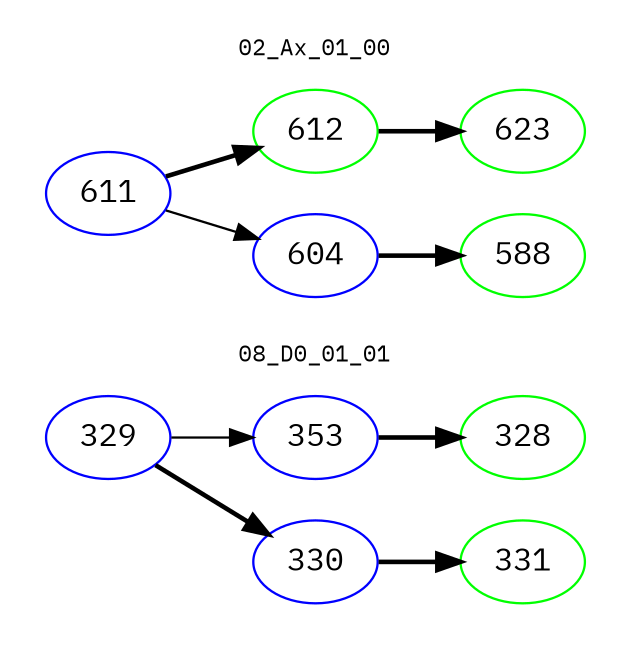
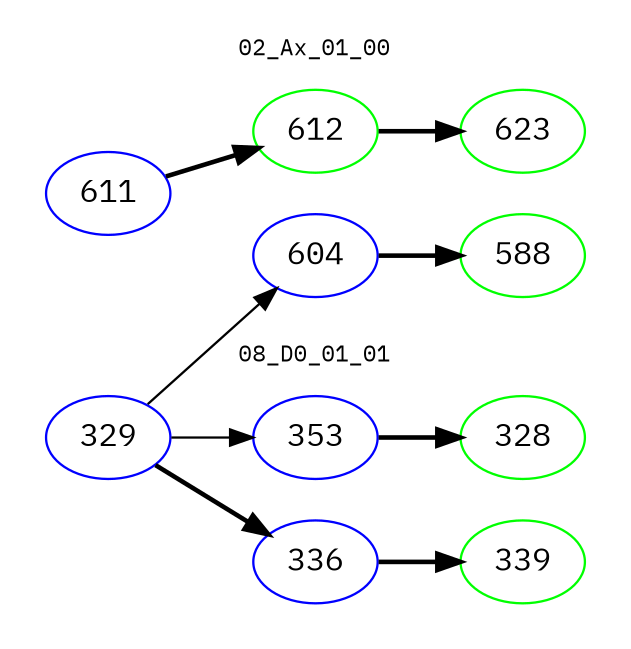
(201, 221) -> (204, 354)
(315, 562) -> (315, 562)
(523, 562) -> (523, 562)
